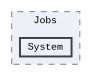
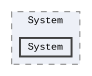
(46, 21) -> (46, 21)
